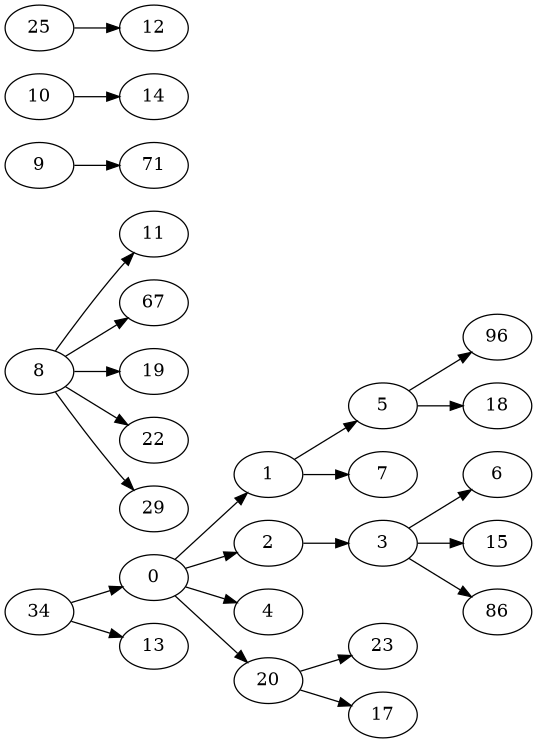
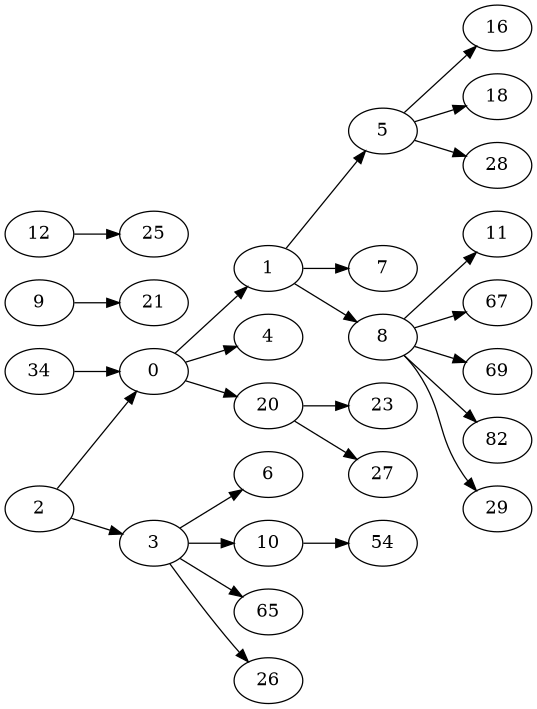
(90, 28) -> (90, 234)
(154, 97) -> (383, 543)
(154, 165) -> (154, 303)
none -> (497, 165)
none -> (320, 299)
(497, 337) -> (497, 28)
(154, 371) -> (497, 371)
(154, 440) -> (497, 440)
none -> (205, 543)
(497, 543) -> (268, 612)
(205, 562) -> (93, 445)
(497, 612) -> (268, 681)
(154, 646) -> none
(383, 715) -> (383, 475)
